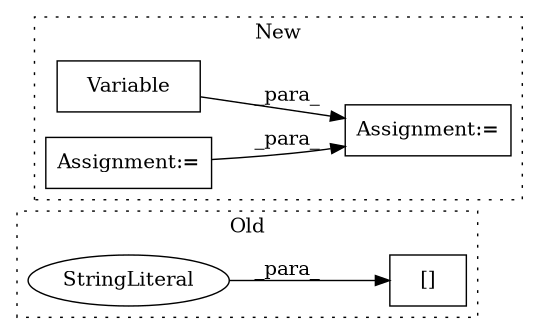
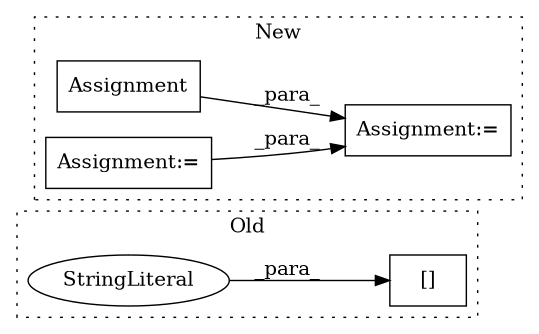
(129, 86) -> (129, 86)
